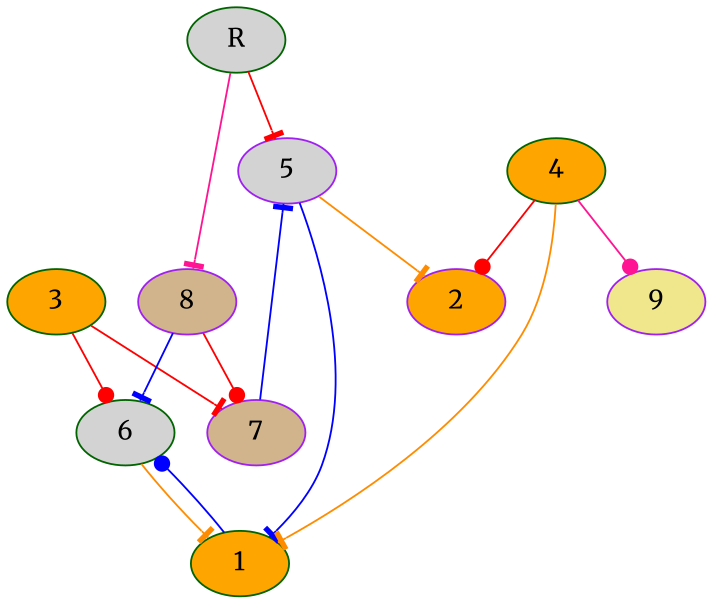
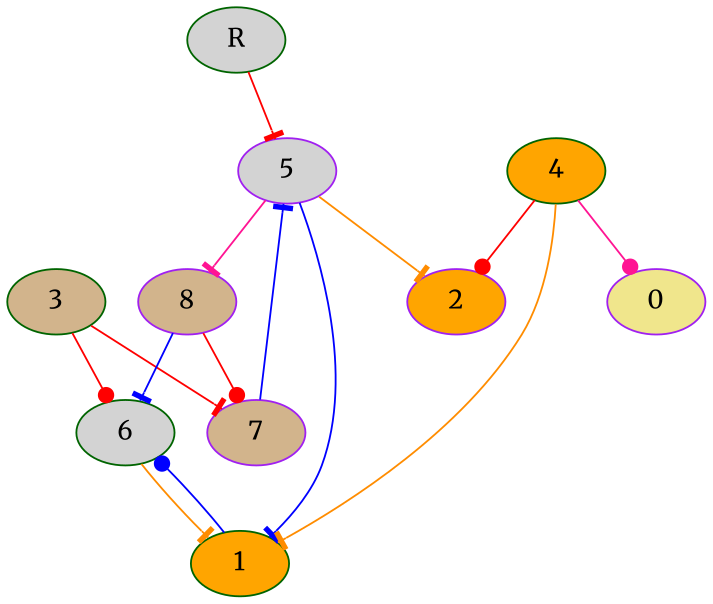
(213, 166) -> (240, 233)
(56, 302) -> (56, 302)
(656, 302) -> (656, 302)
